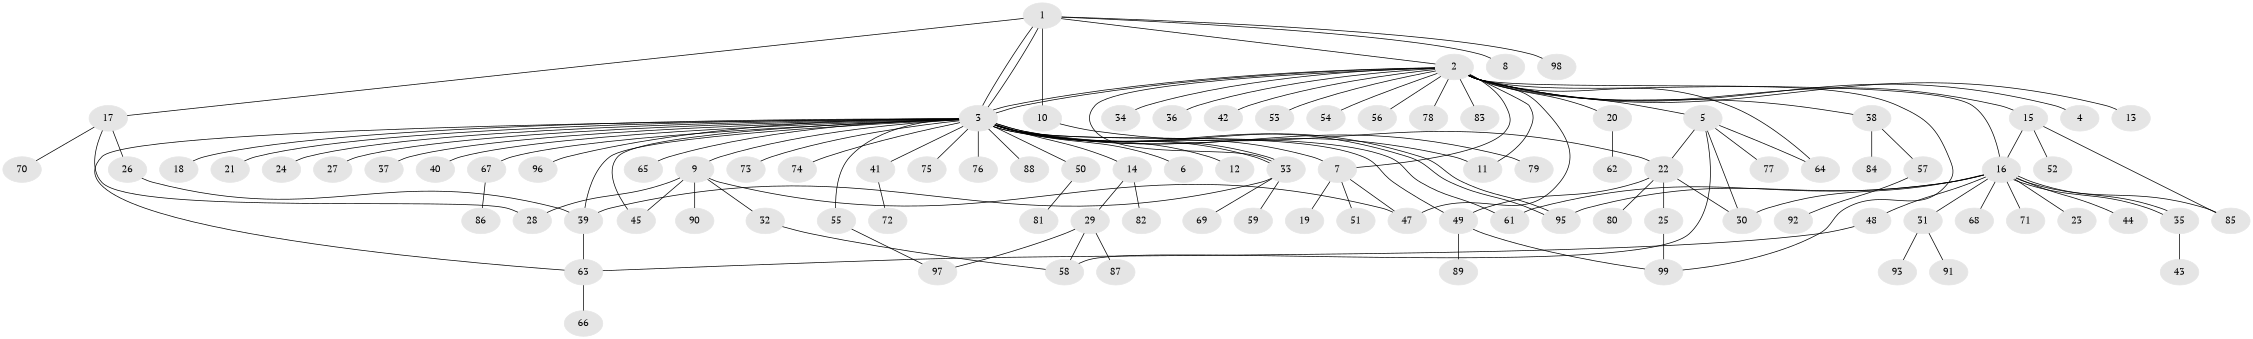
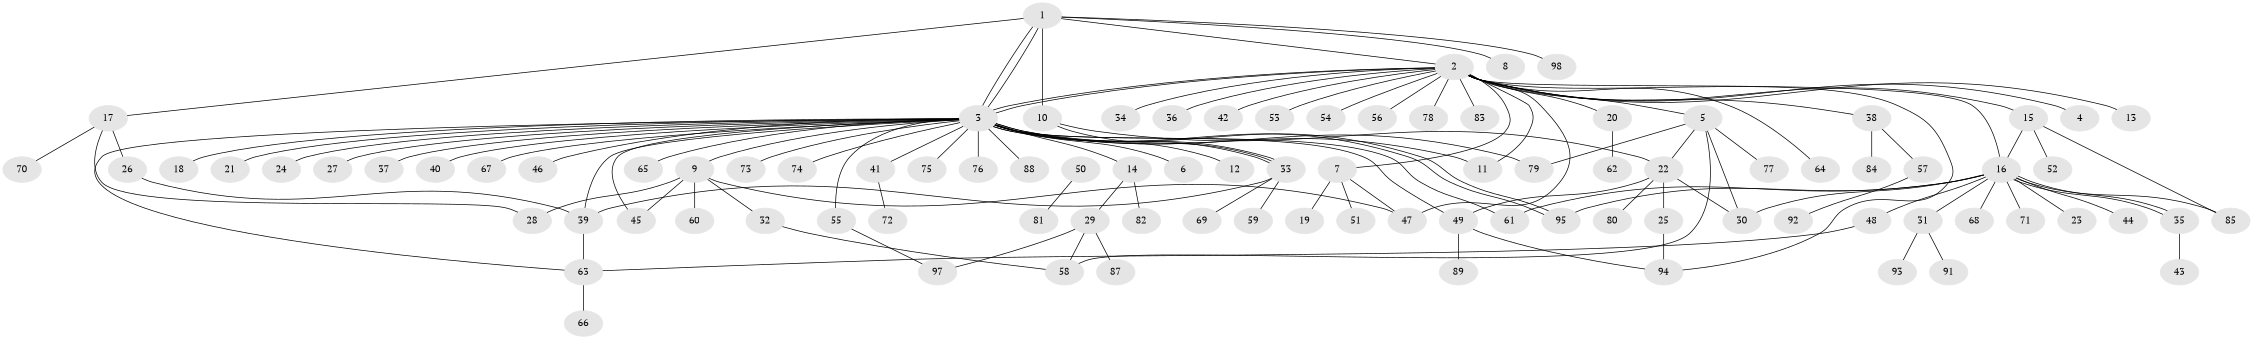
(1118, 96) -> (1165, 143)
(1159, 141) -> none
(1763, 143) -> (1618, 144)
(1030, 144) -> none
(538, 170) -> (538, 170)
(481, 221) -> none
(695, 221) -> (695, 221)
(1664, 272) -> (1664, 272)
